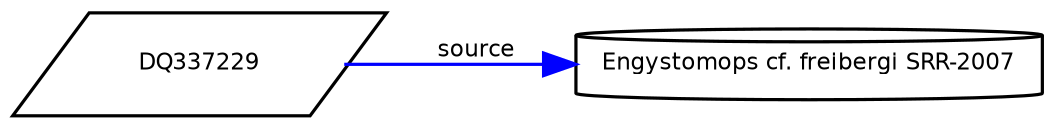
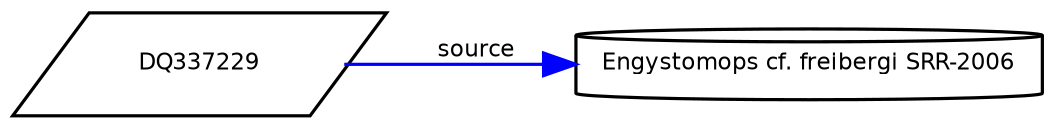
(809, 64) -> (809, 64)
